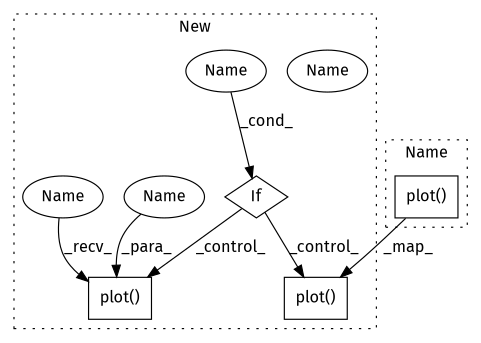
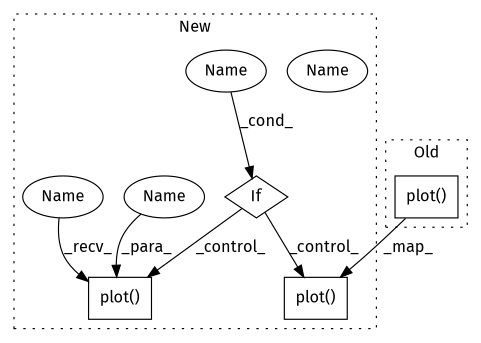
(426, 153) -> (426, 153)
